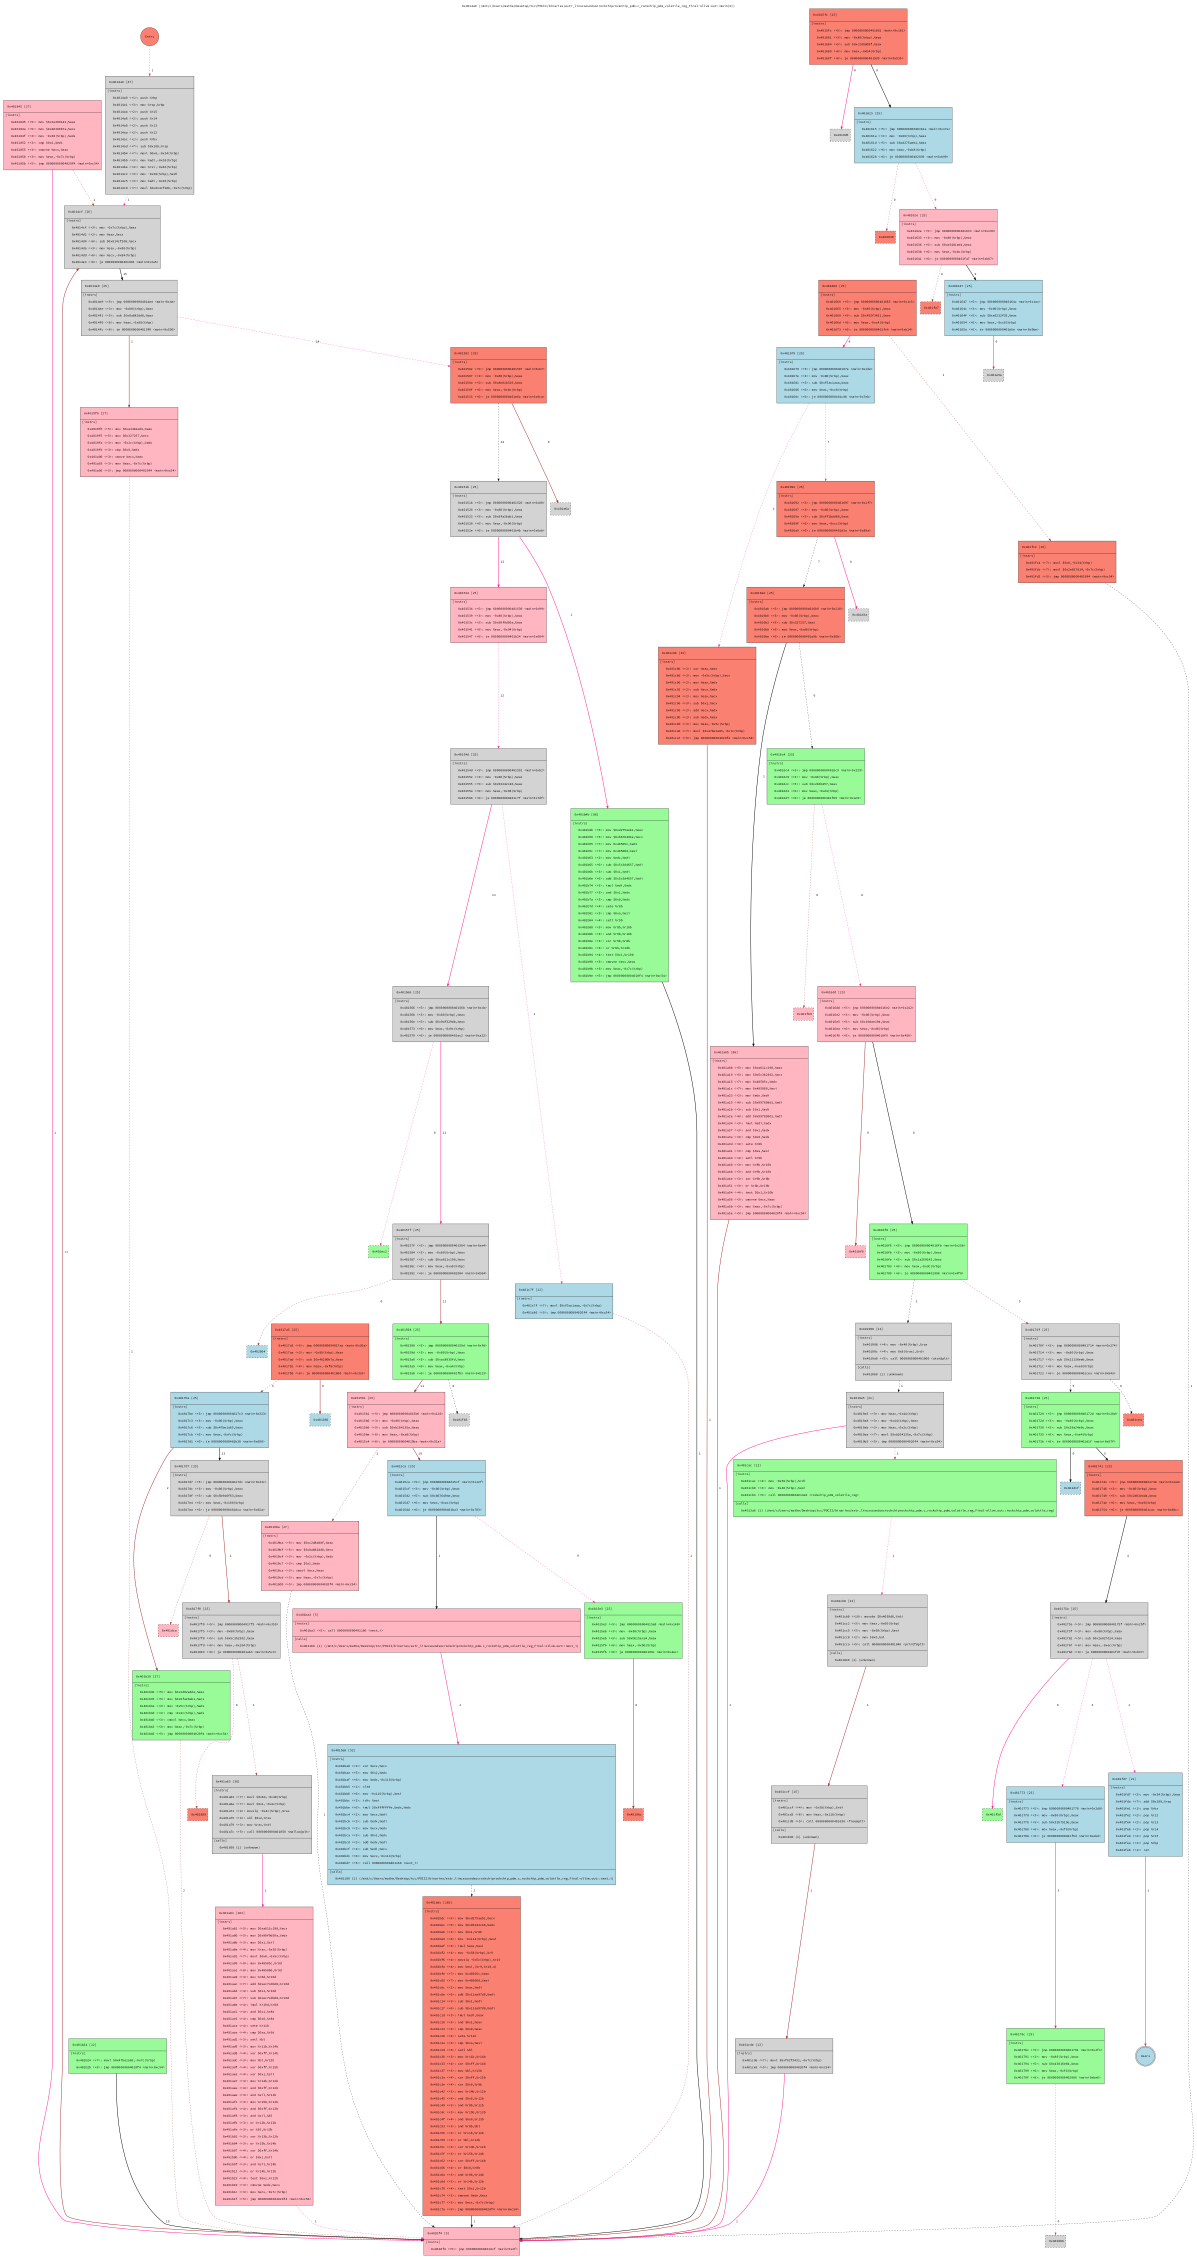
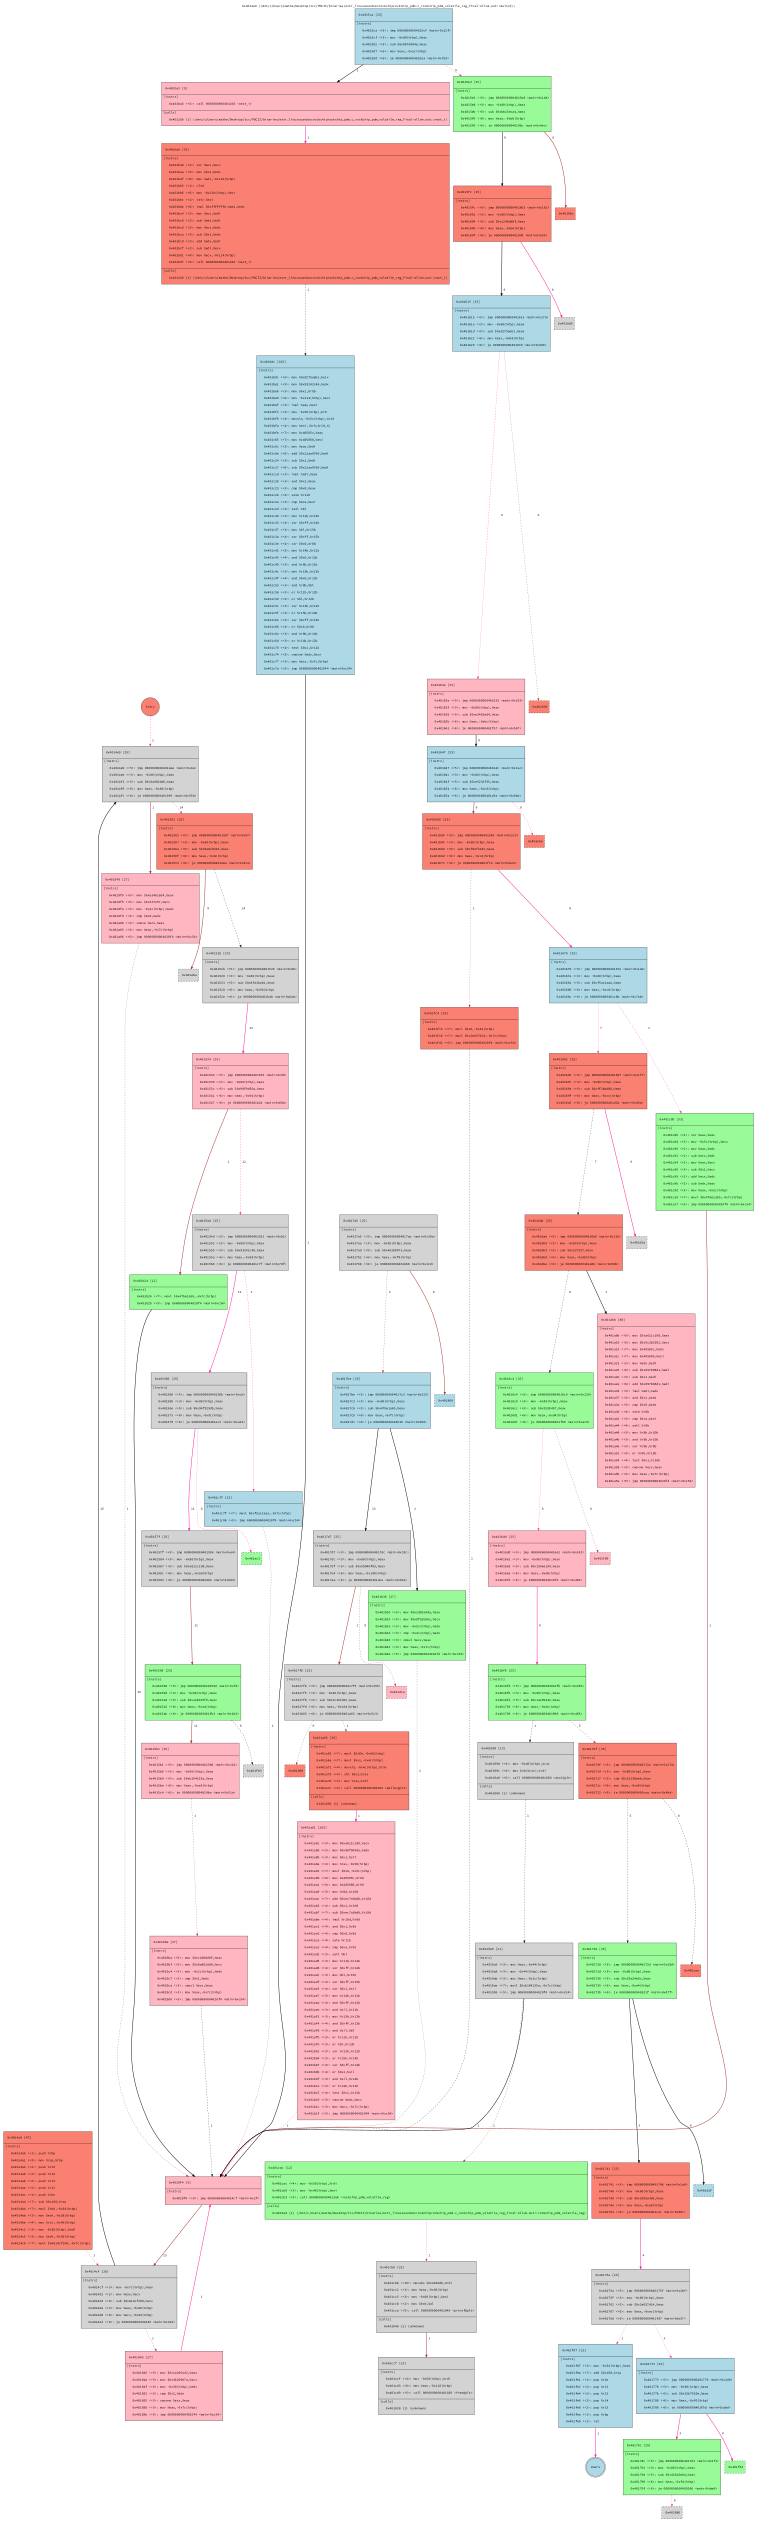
(150, 60) -> (150, 730)
(150, 135) -> (48, 2191)
none -> (502, 158)
(83, 187) -> (150, 2339)
(931, 308) -> none
(994, 351) -> (524, 816)
(994, 375) -> (534, 841)
(707, 696) -> (705, 1162)
none -> (474, 807)
(620, 895) -> none
(892, 1132) -> (537, 1624)
none -> (198, 1189)
(855, 1252) -> none
(257, 1352) -> none
(320, 1352) -> (388, 1243)
(1071, 1352) -> (628, 1771)
(416, 1453) -> none
(134, 1555) -> (409, 1507)
(1117, 1558) -> (641, 2243)
(1015, 1725) -> (721, 2435)
(262, 1815) -> (359, 1771)
(472, 1815) -> (305, 214)
(717, 1817) -> none
(727, 1881) -> (409, 2130)
(472, 2056) -> (305, 515)
(784, 2056) -> none
